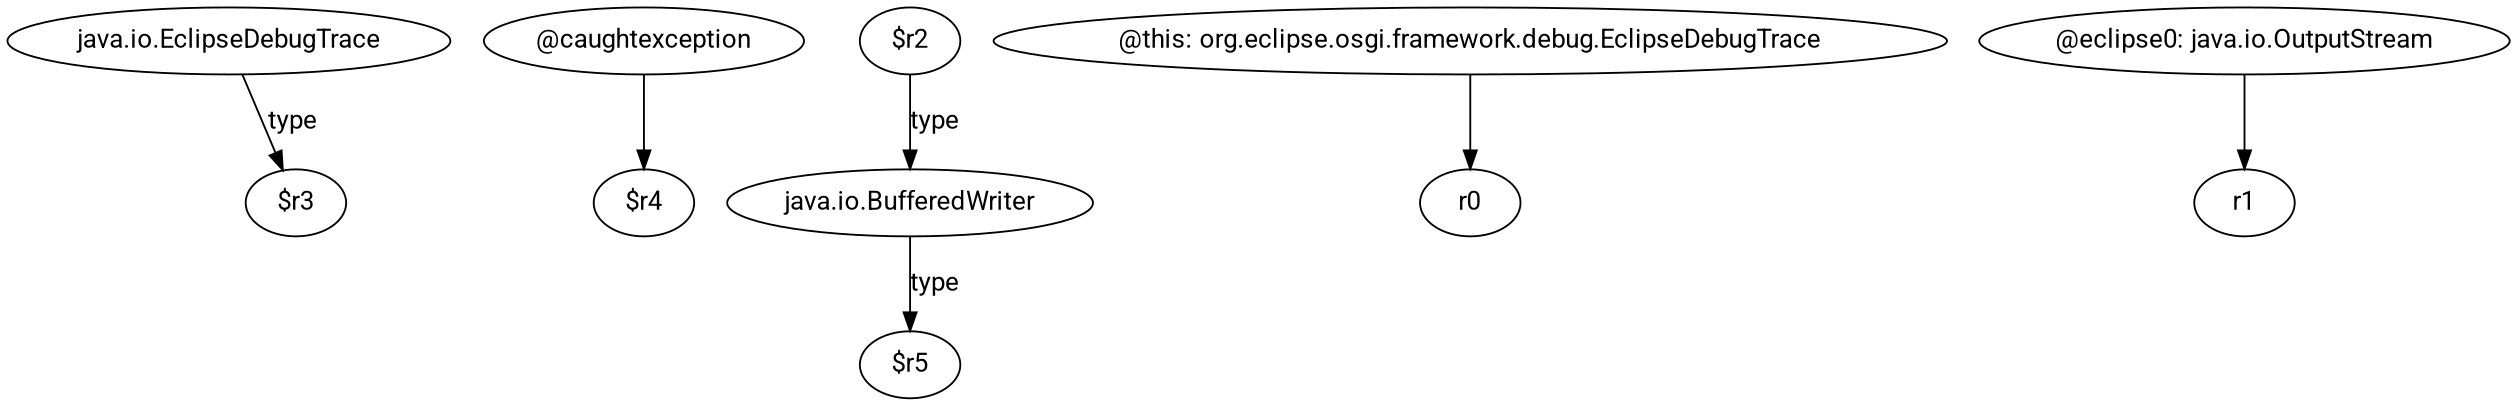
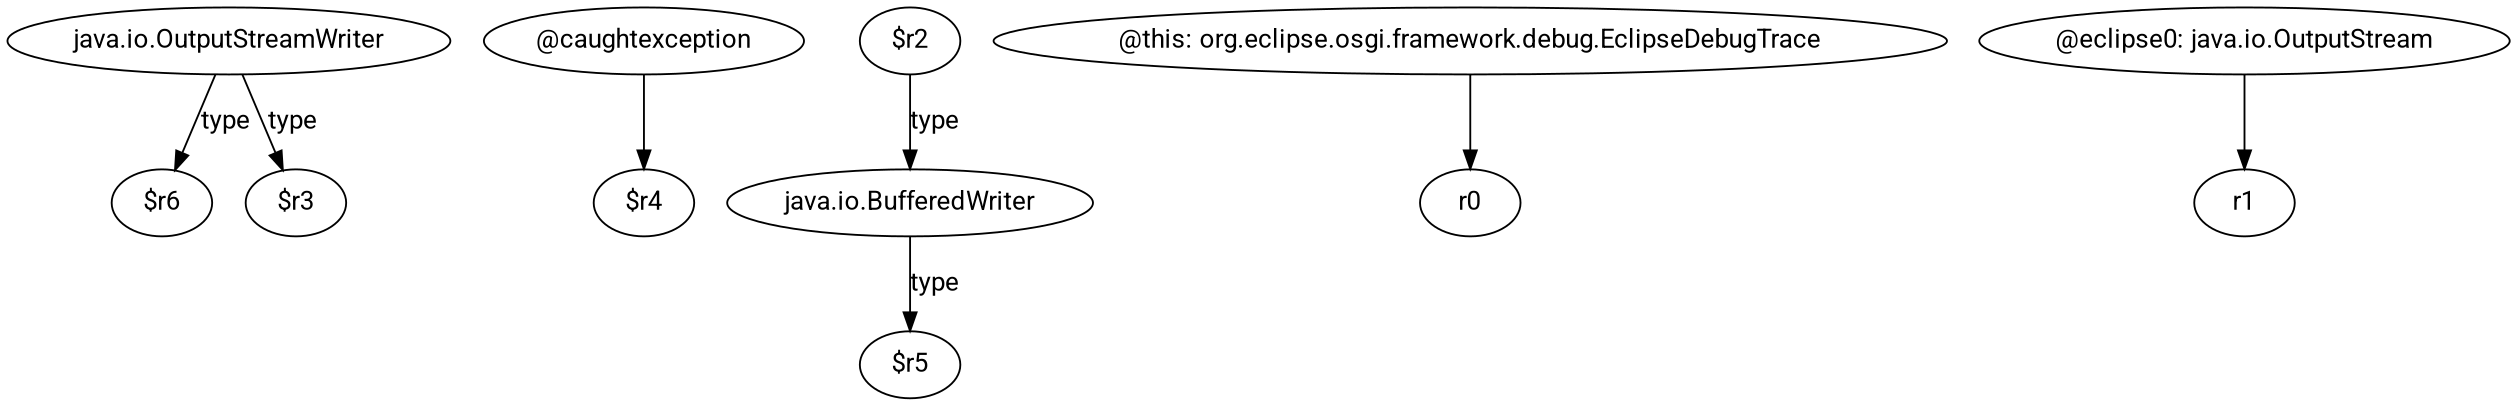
(229, 41) -> (229, 41)
none -> (162, 203)
